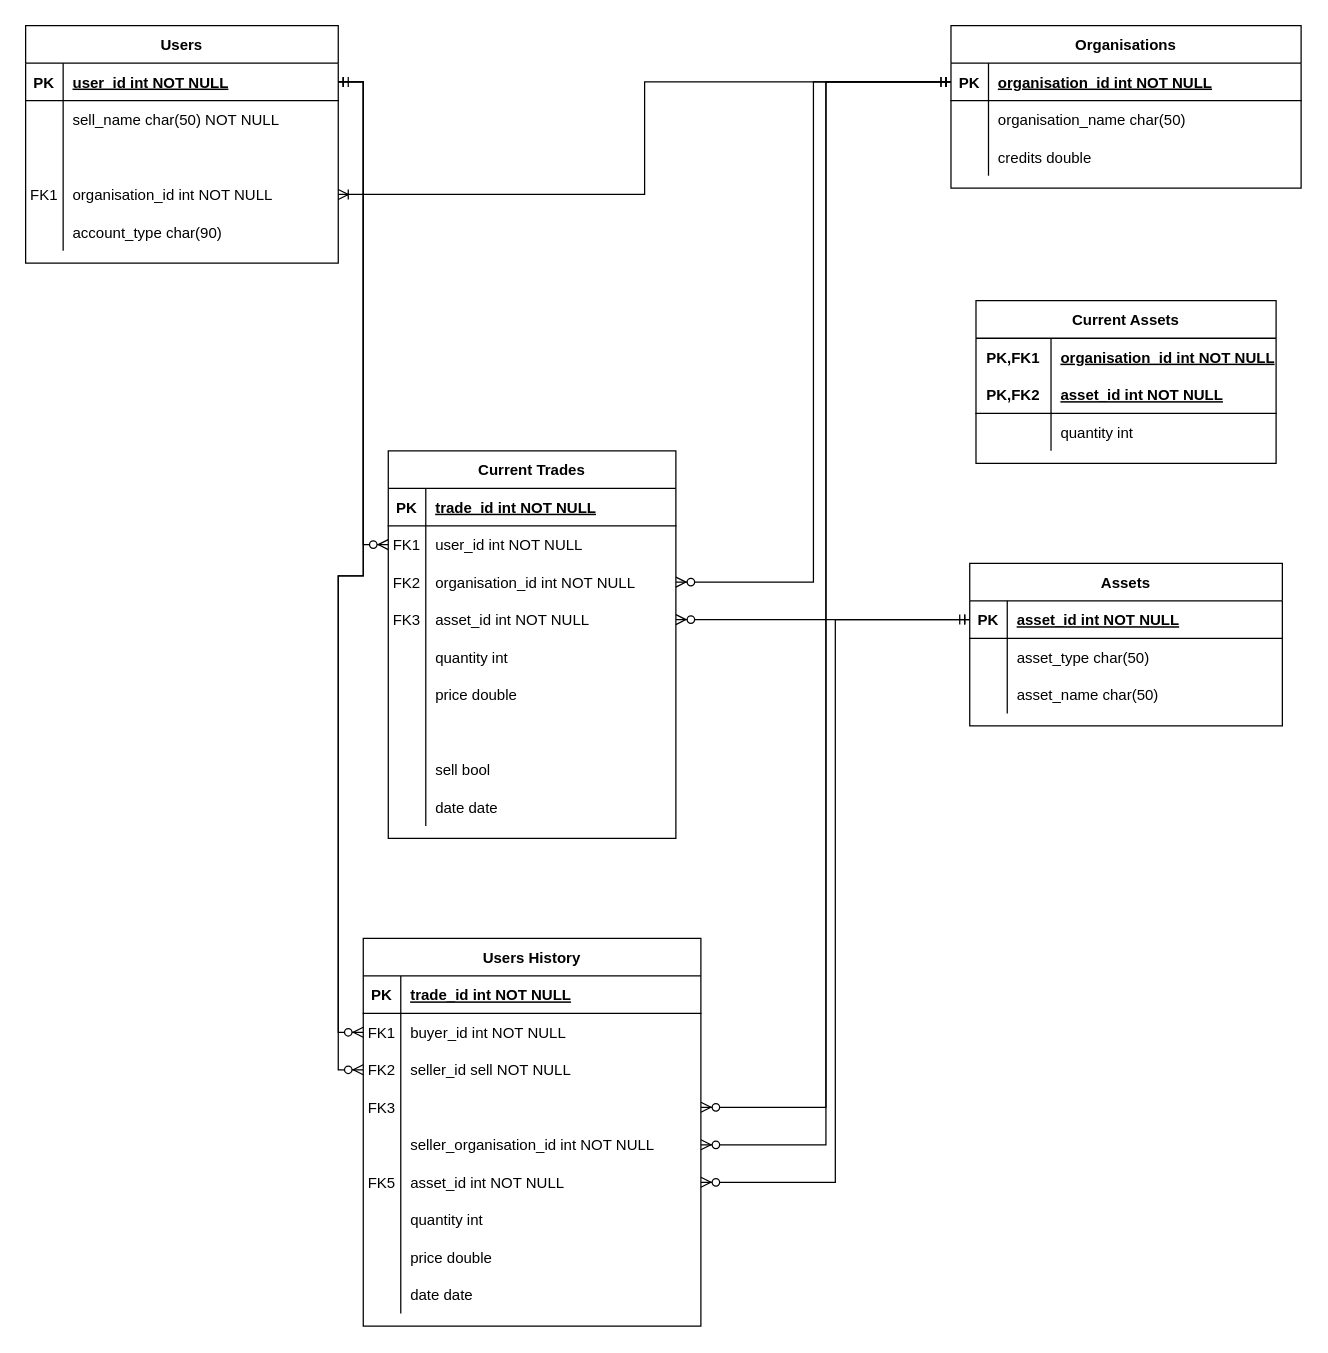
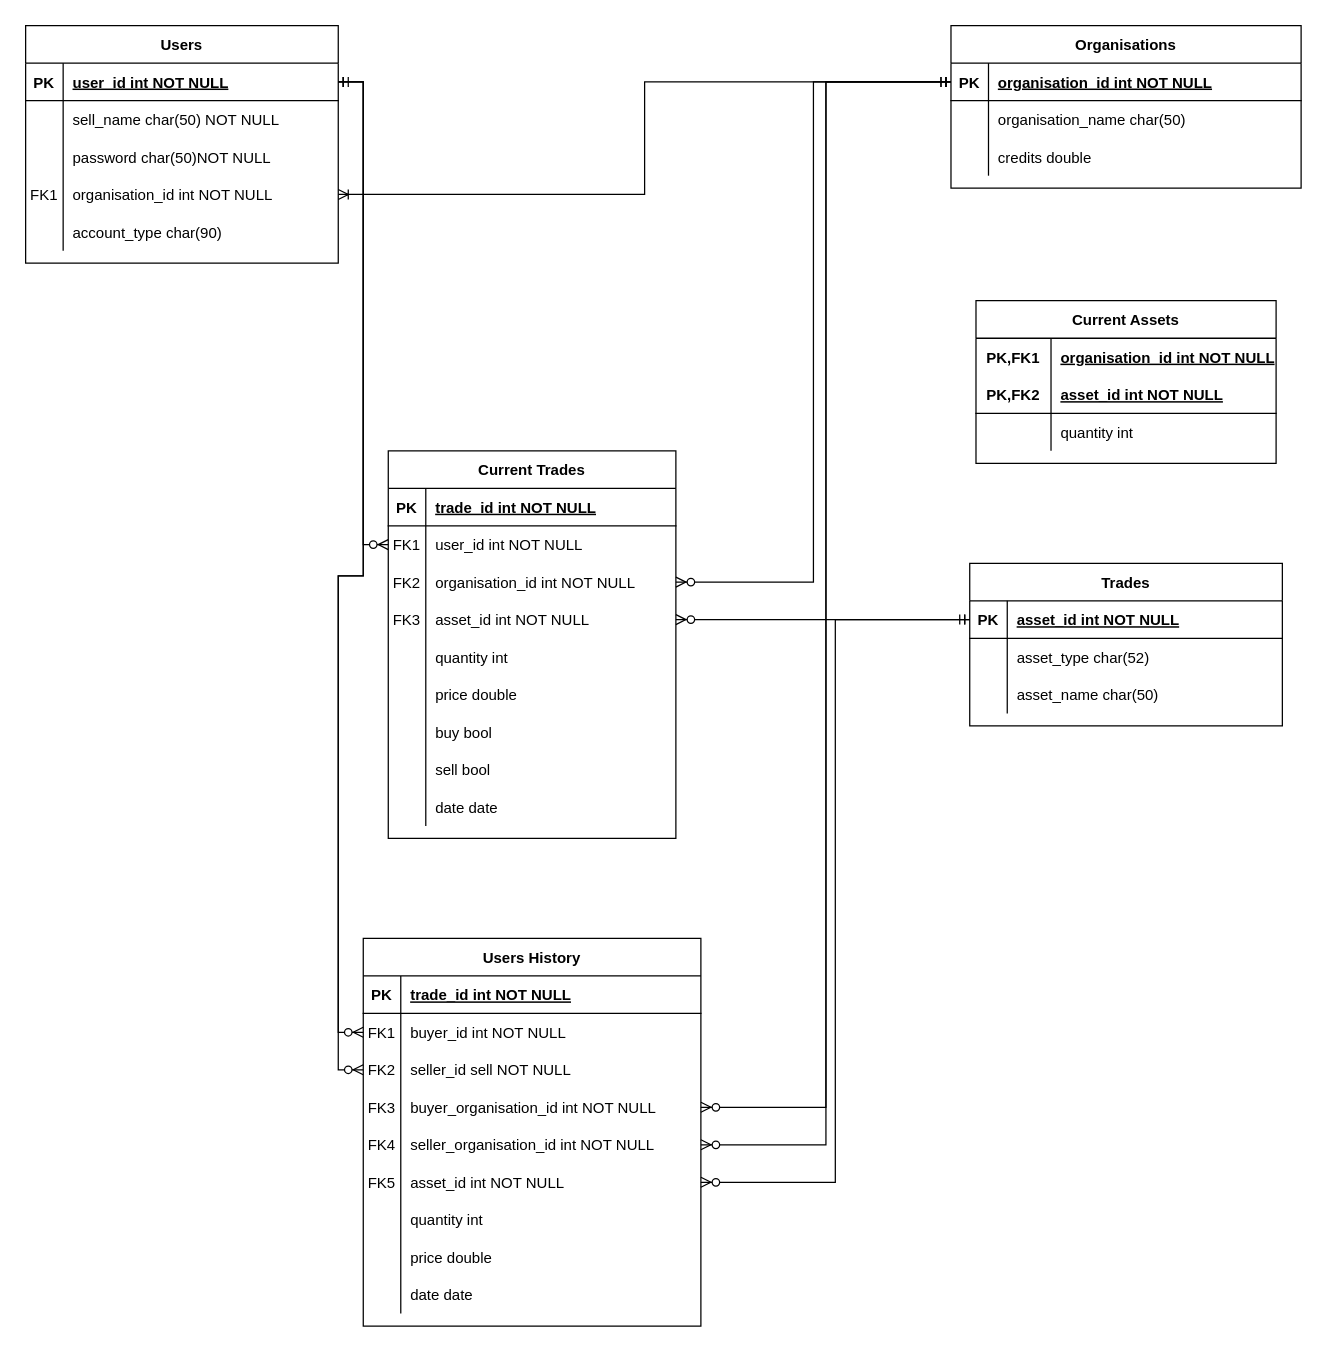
none -> (201, 157)
(1125, 583) -> (1125, 583)
(1094, 658) -> (1094, 658)
none -> (551, 732)
none -> (551, 1107)
none -> (382, 1144)
